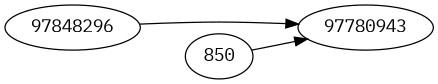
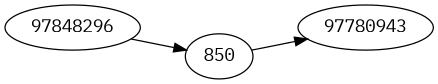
(213, 22) -> (153, 43)
